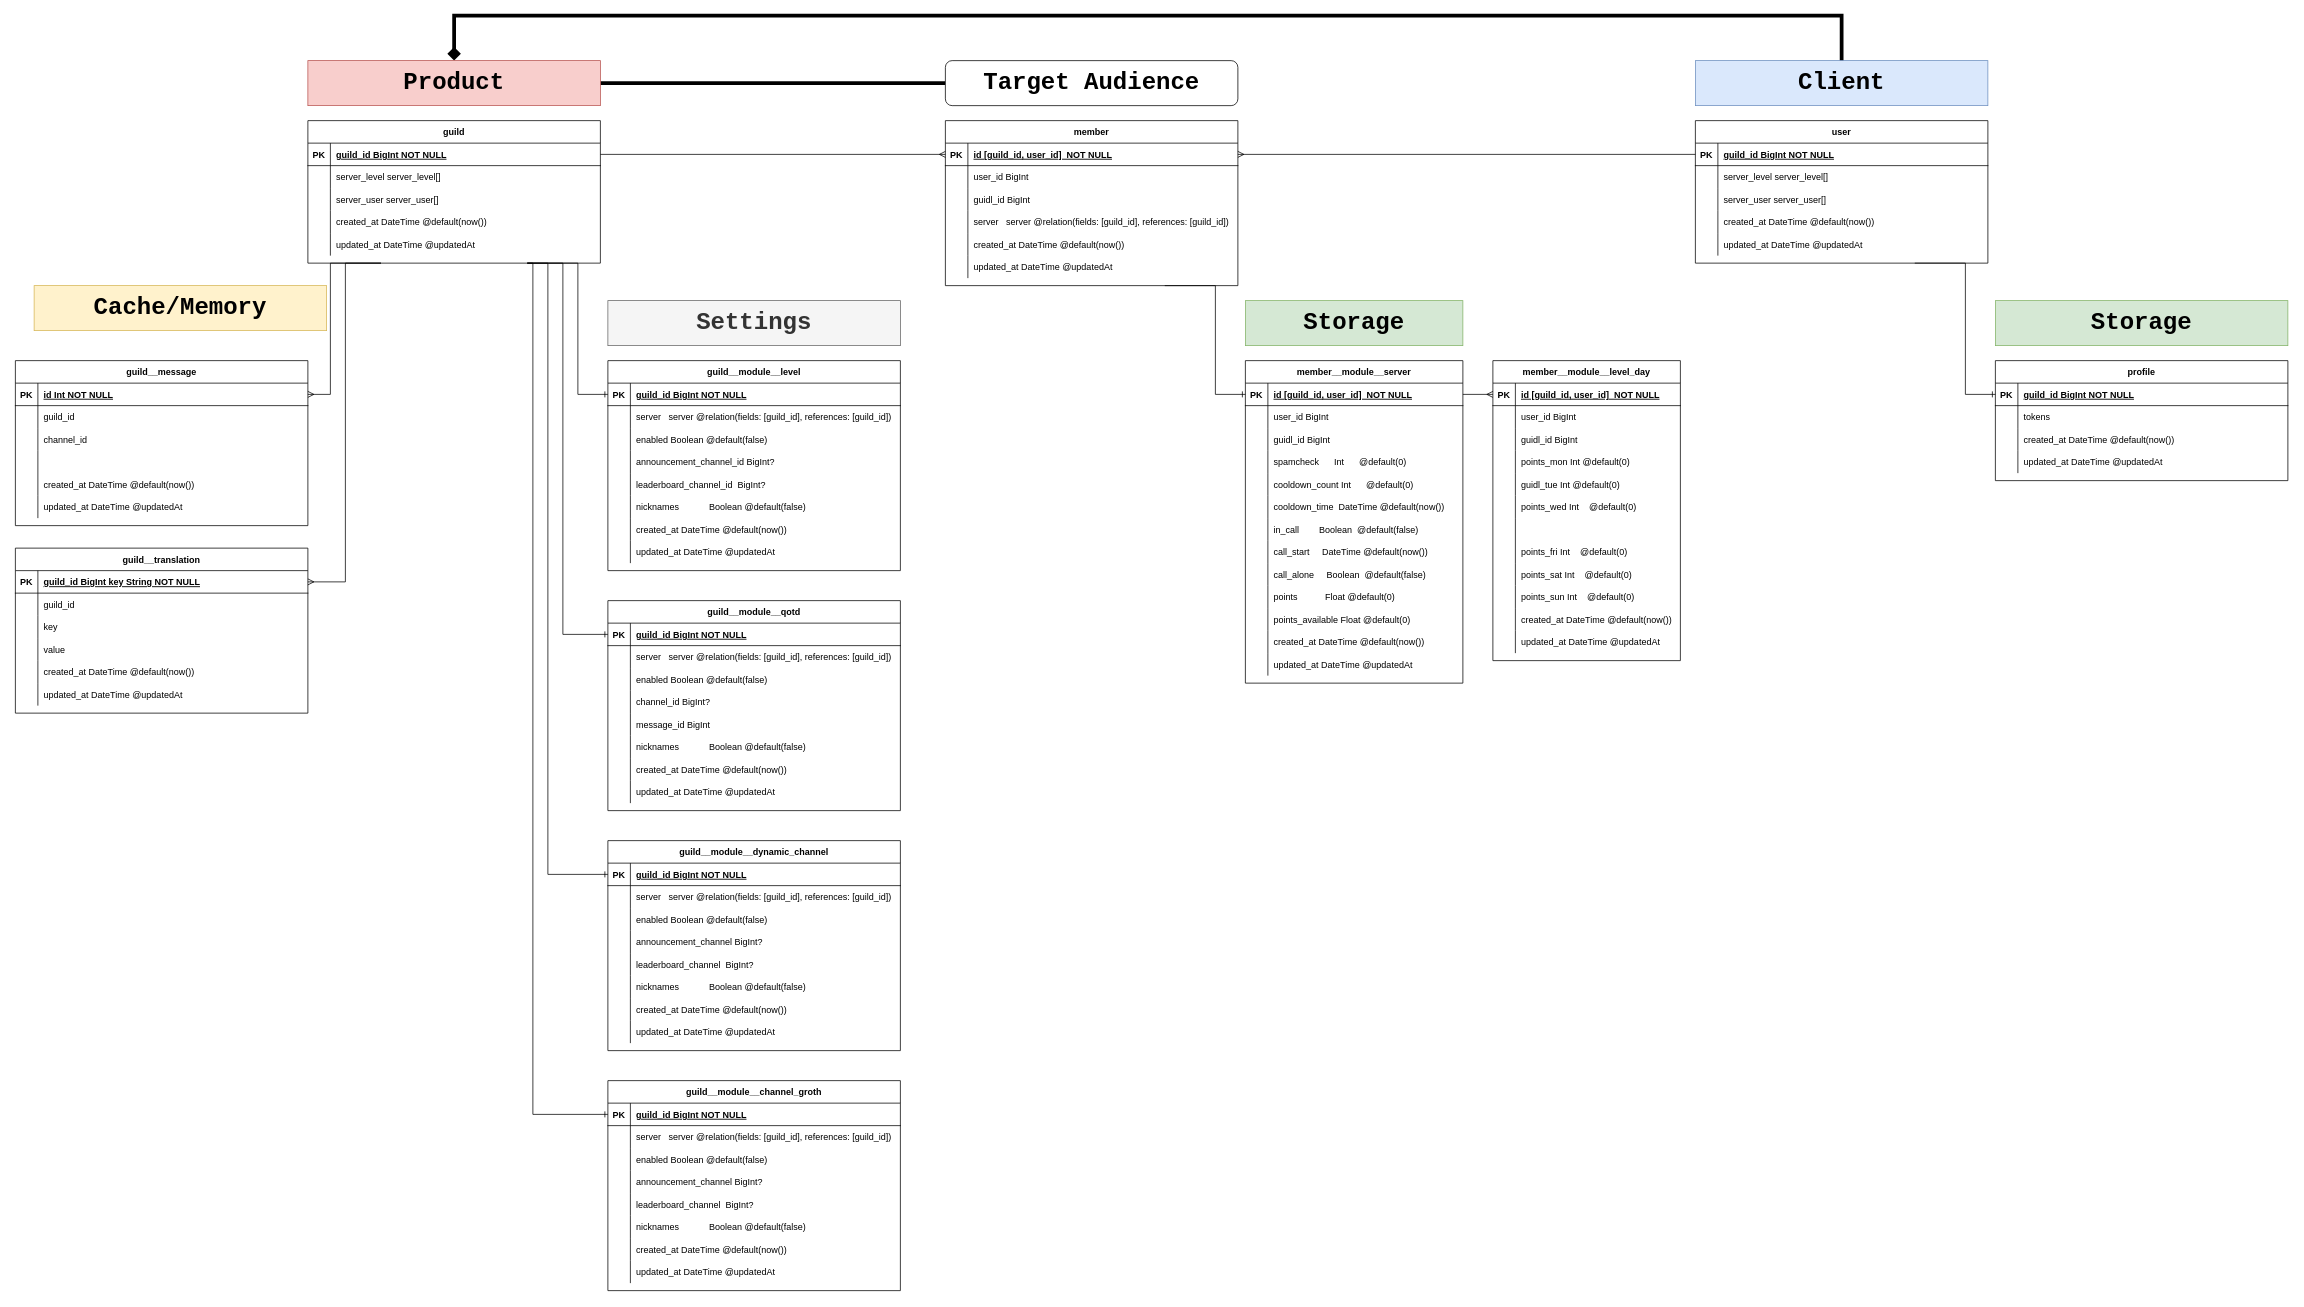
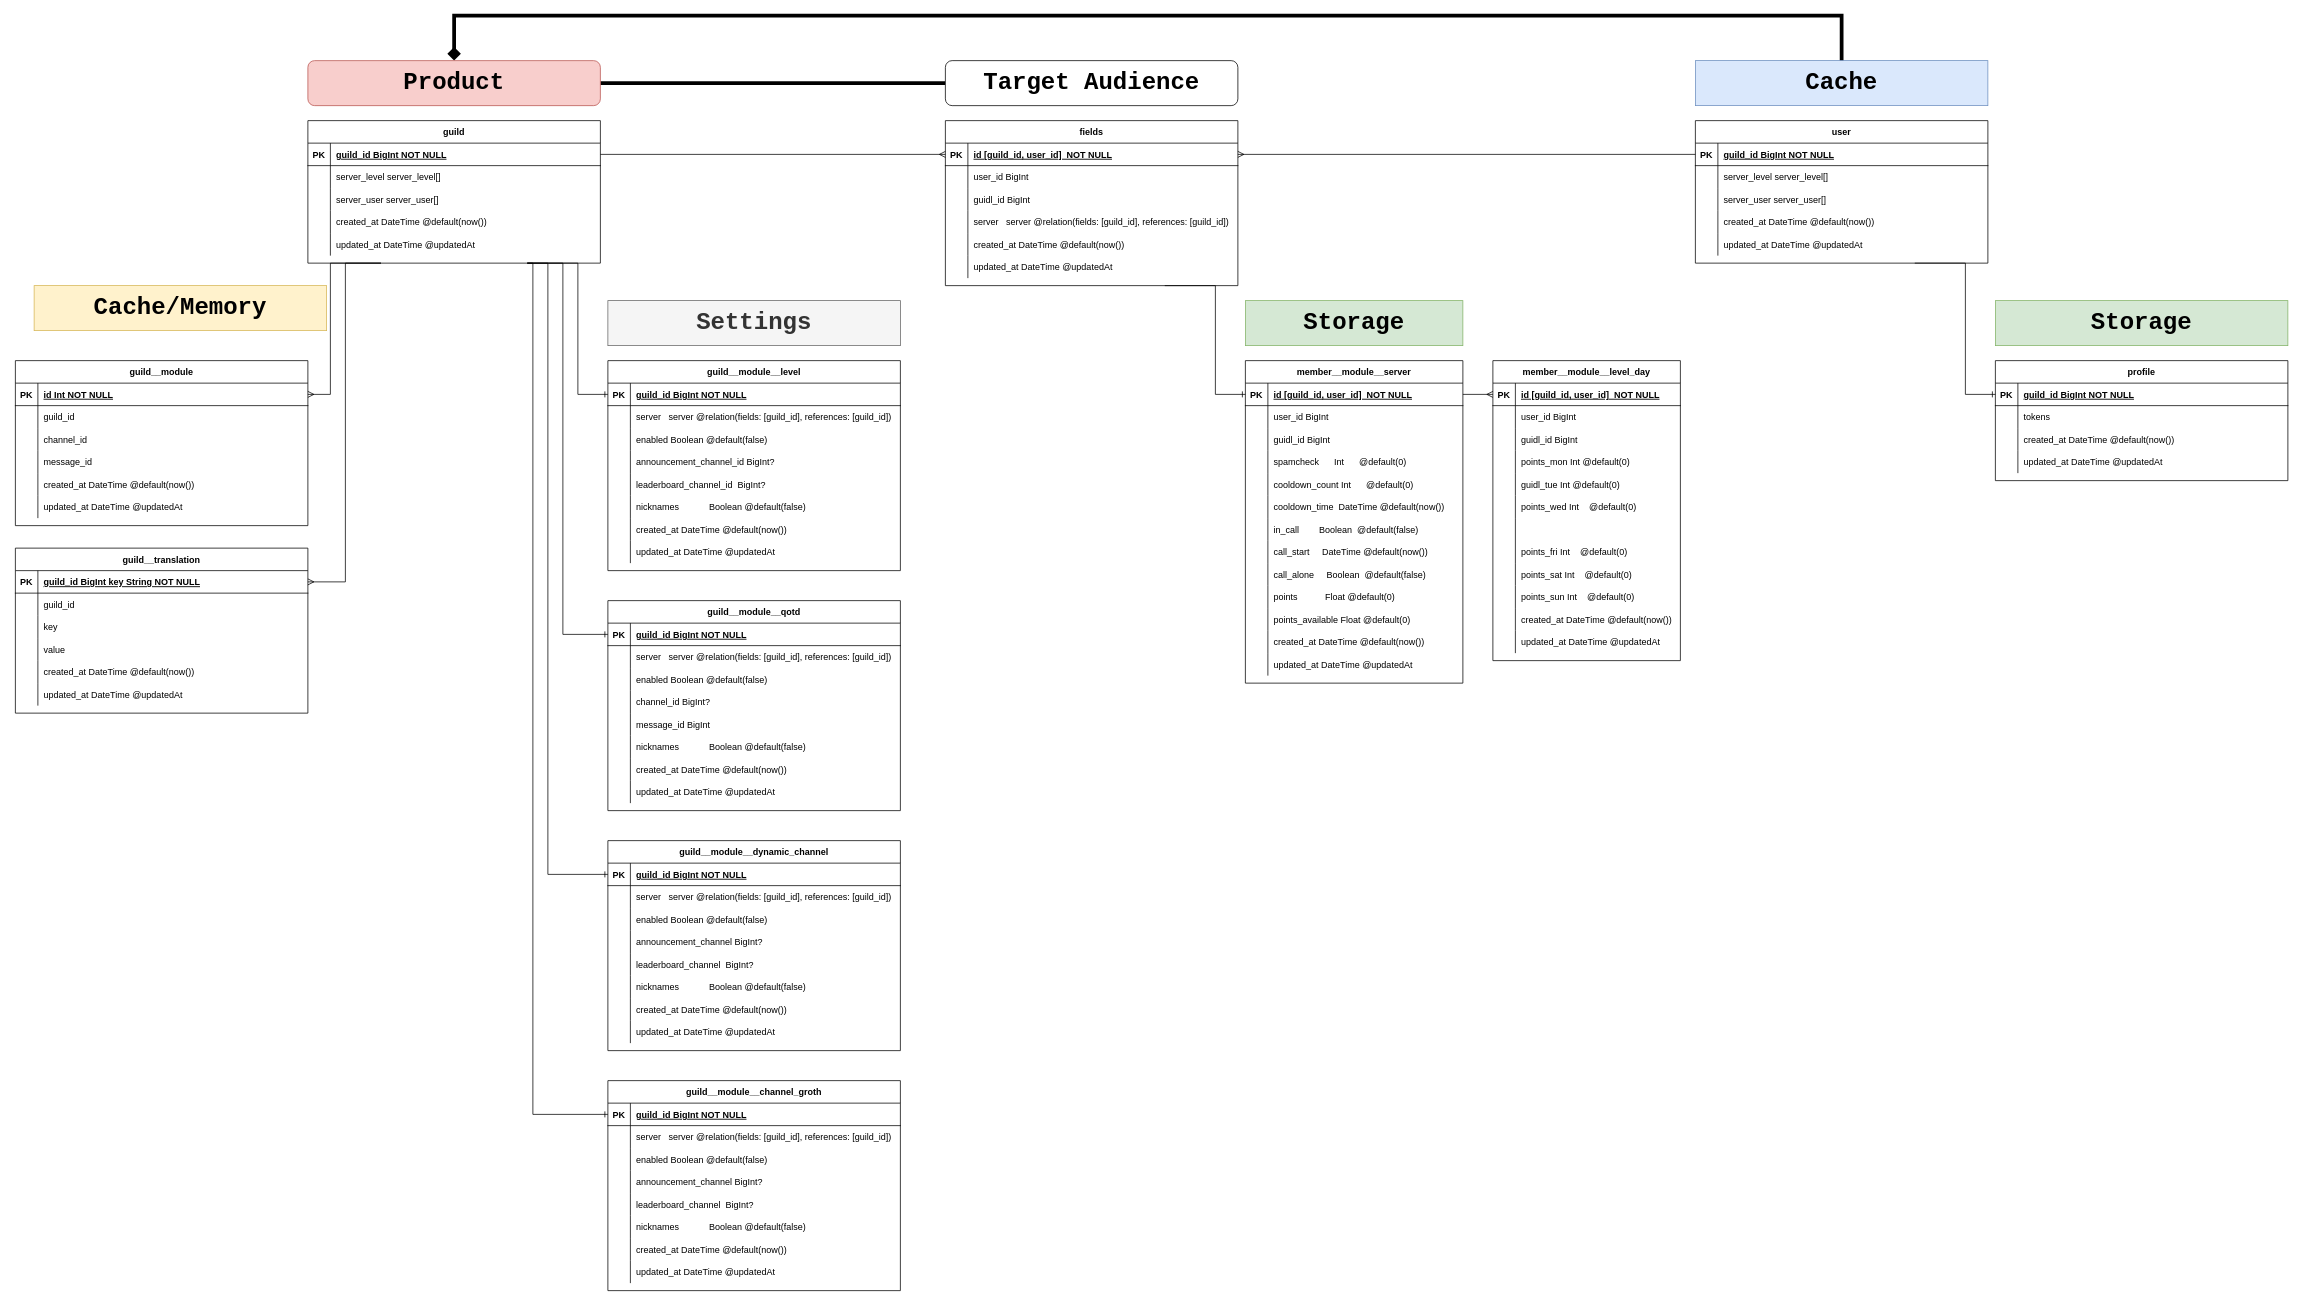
(454, 83) -> (454, 83)
(1842, 83) -> (1842, 83)
(1091, 132) -> (1091, 132)
(161, 372) -> (161, 372)
none -> (173, 462)
